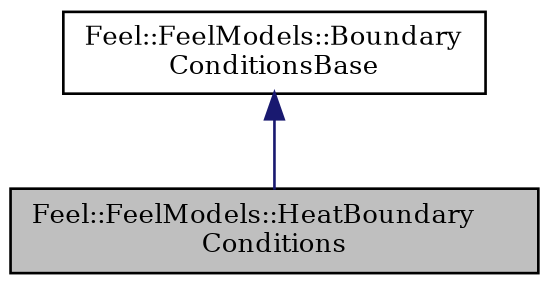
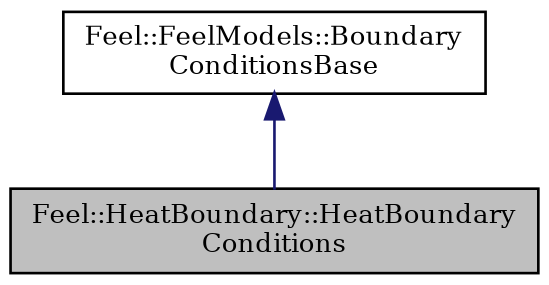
(274, 231) -> (274, 231)
